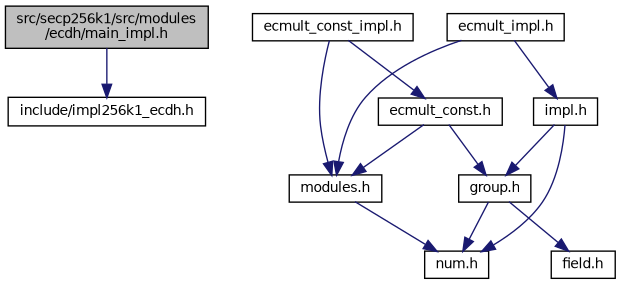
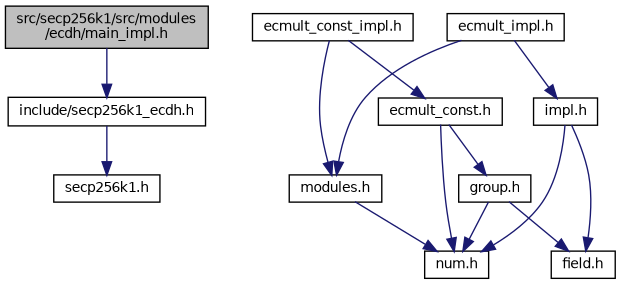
(107, 112) -> (107, 112)
(535, 145) -> (589, 180)
(394, 146) -> (444, 182)
none -> (107, 189)
